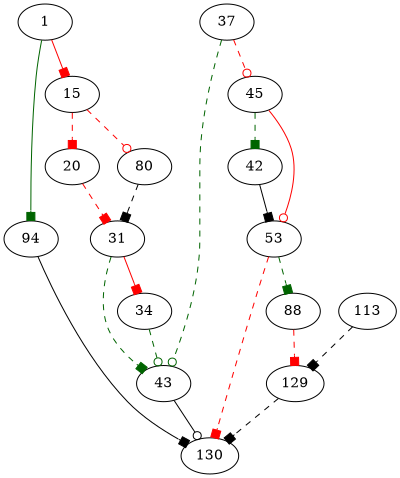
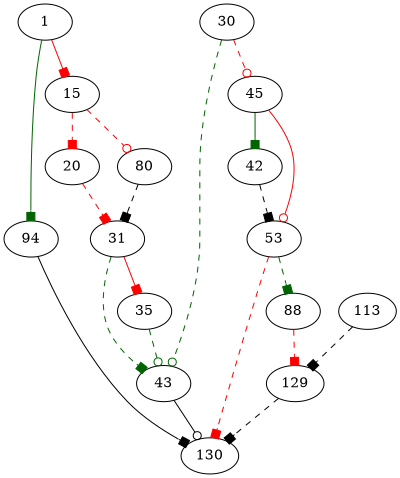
(227, 22) -> (227, 22)
(255, 126) -> (255, 126)
(263, 198) -> (263, 198)
(145, 311) -> (145, 311)
